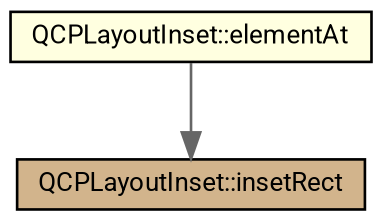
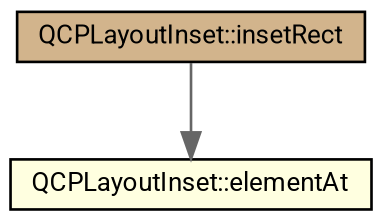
(191, 97) -> (191, 97)
